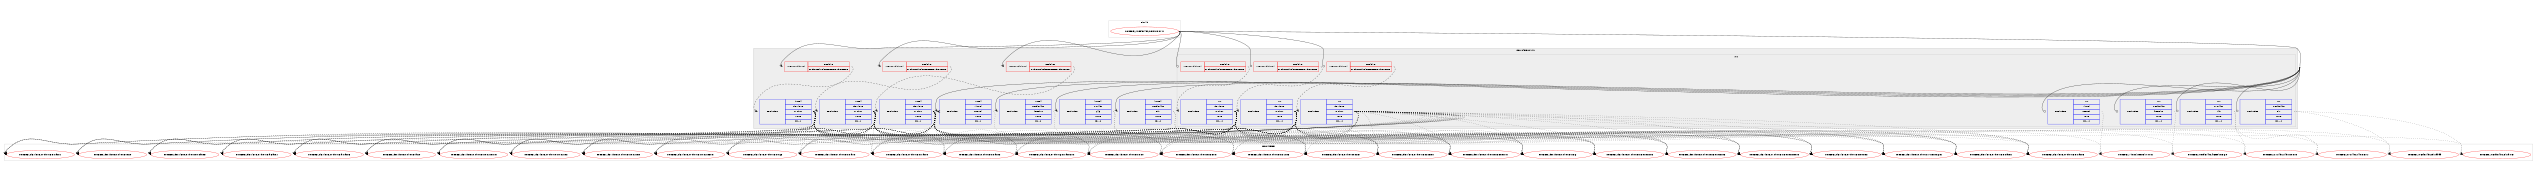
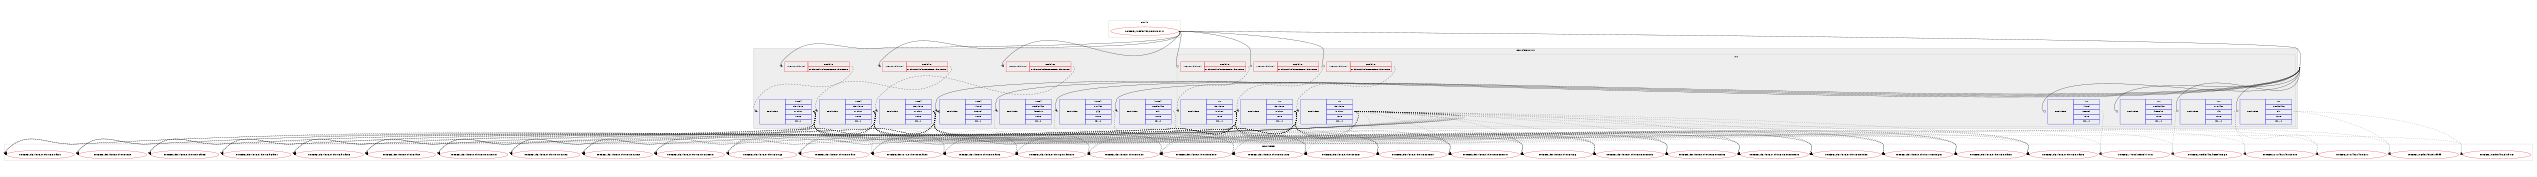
(907, 155) -> (907, 155)
